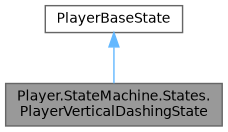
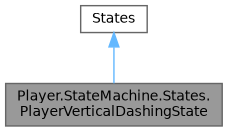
(114, 19) -> (114, 19)
